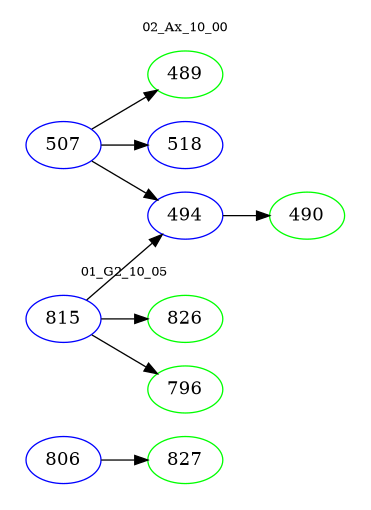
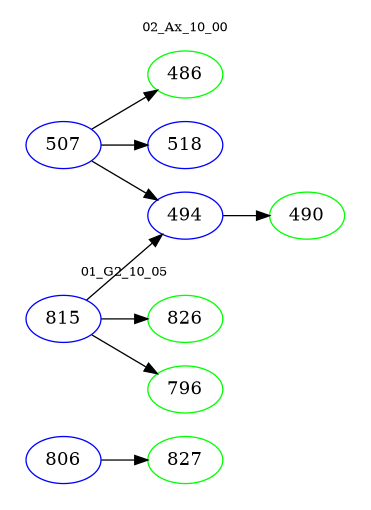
(185, 74) -> (185, 74)
